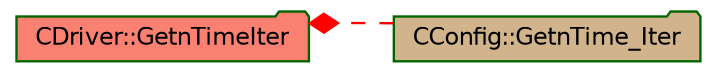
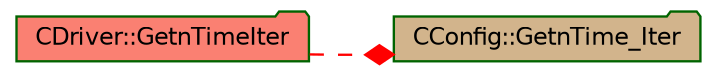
(366, 23) -> (337, 55)
